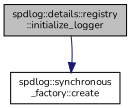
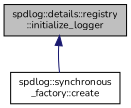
(72, 49) -> (59, 59)
